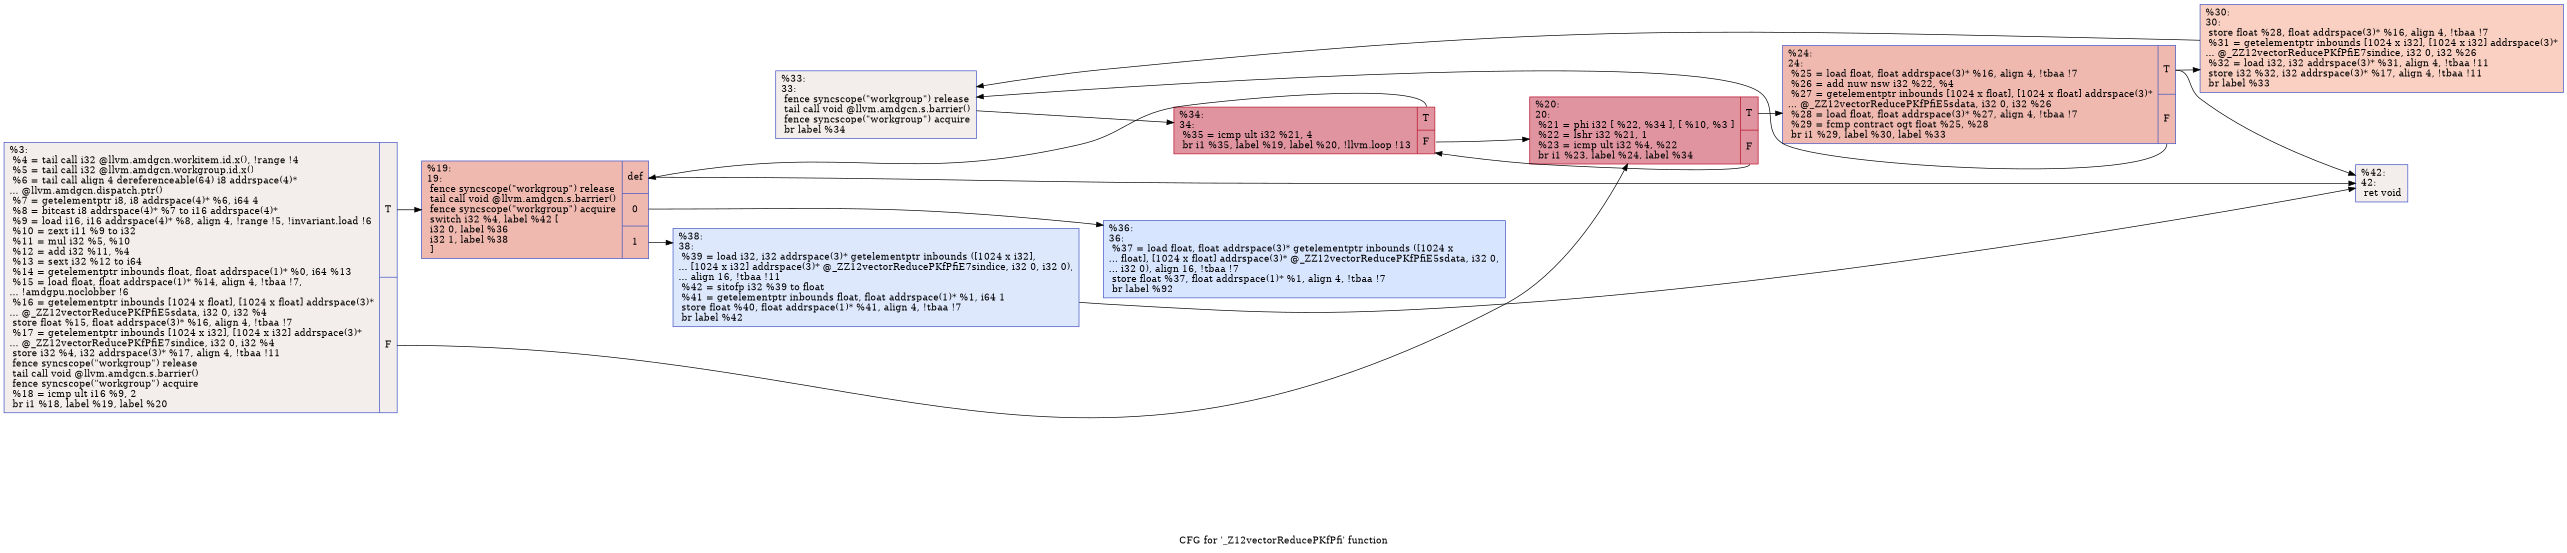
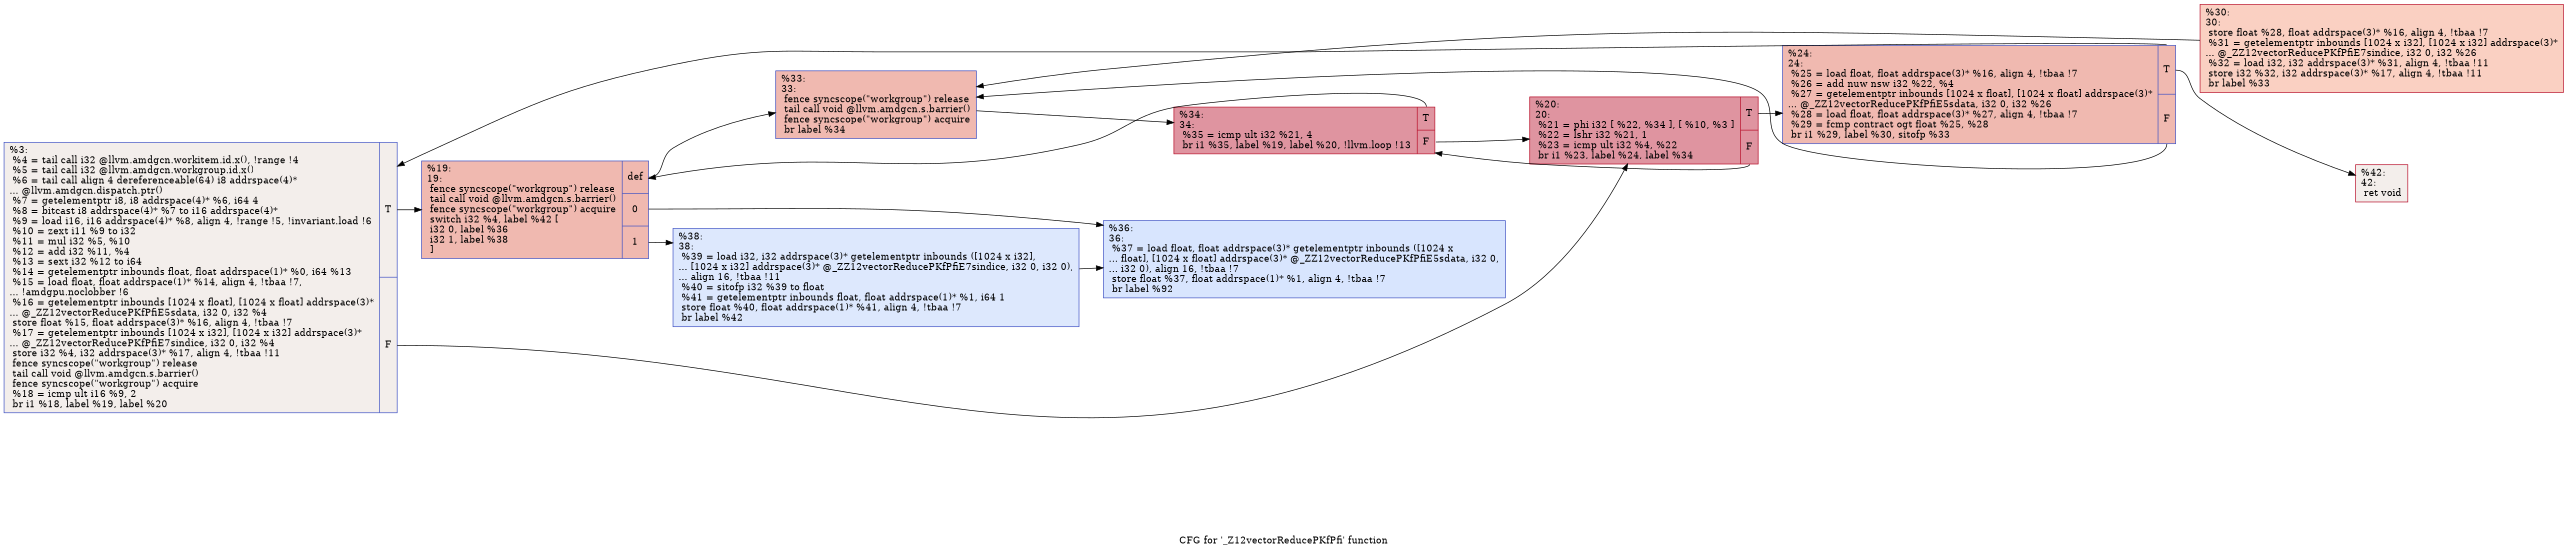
(2382, 48) -> (2382, 48)
(2187, 70) -> (1231, 52)
(876, 105) -> (876, 105)
(1867, 135) -> (1869, 135)
(1499, 183) -> (701, 134)
(2382, 183) -> (2382, 183)
(1717, 284) -> (1088, 268)
(752, 287) -> (752, 287)
